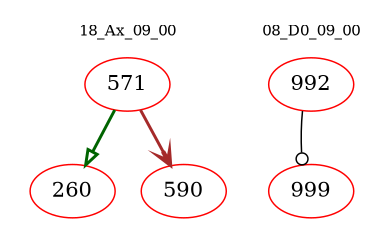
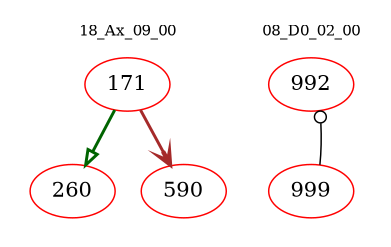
(312, 32) -> (312, 32)
(127, 84) -> (127, 84)
(301, 132) -> (321, 144)
